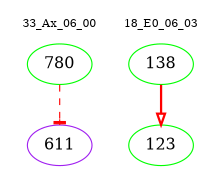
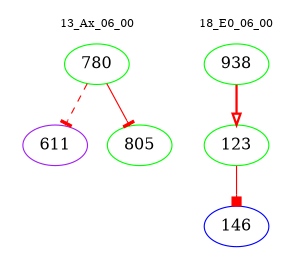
(60, 24) -> (97, 24)
(161, 24) -> (237, 24)
(161, 64) -> (237, 64)
none -> (140, 145)
none -> (237, 226)
